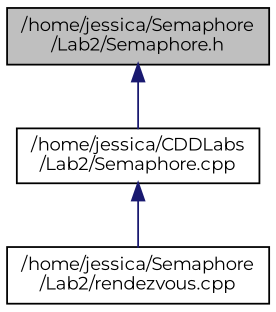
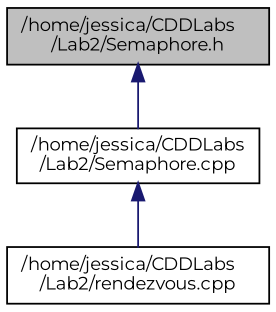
(138, 36) -> (138, 36)
(138, 275) -> (138, 275)
